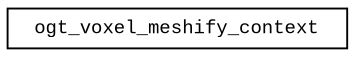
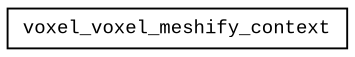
(177, 28) -> (177, 28)
